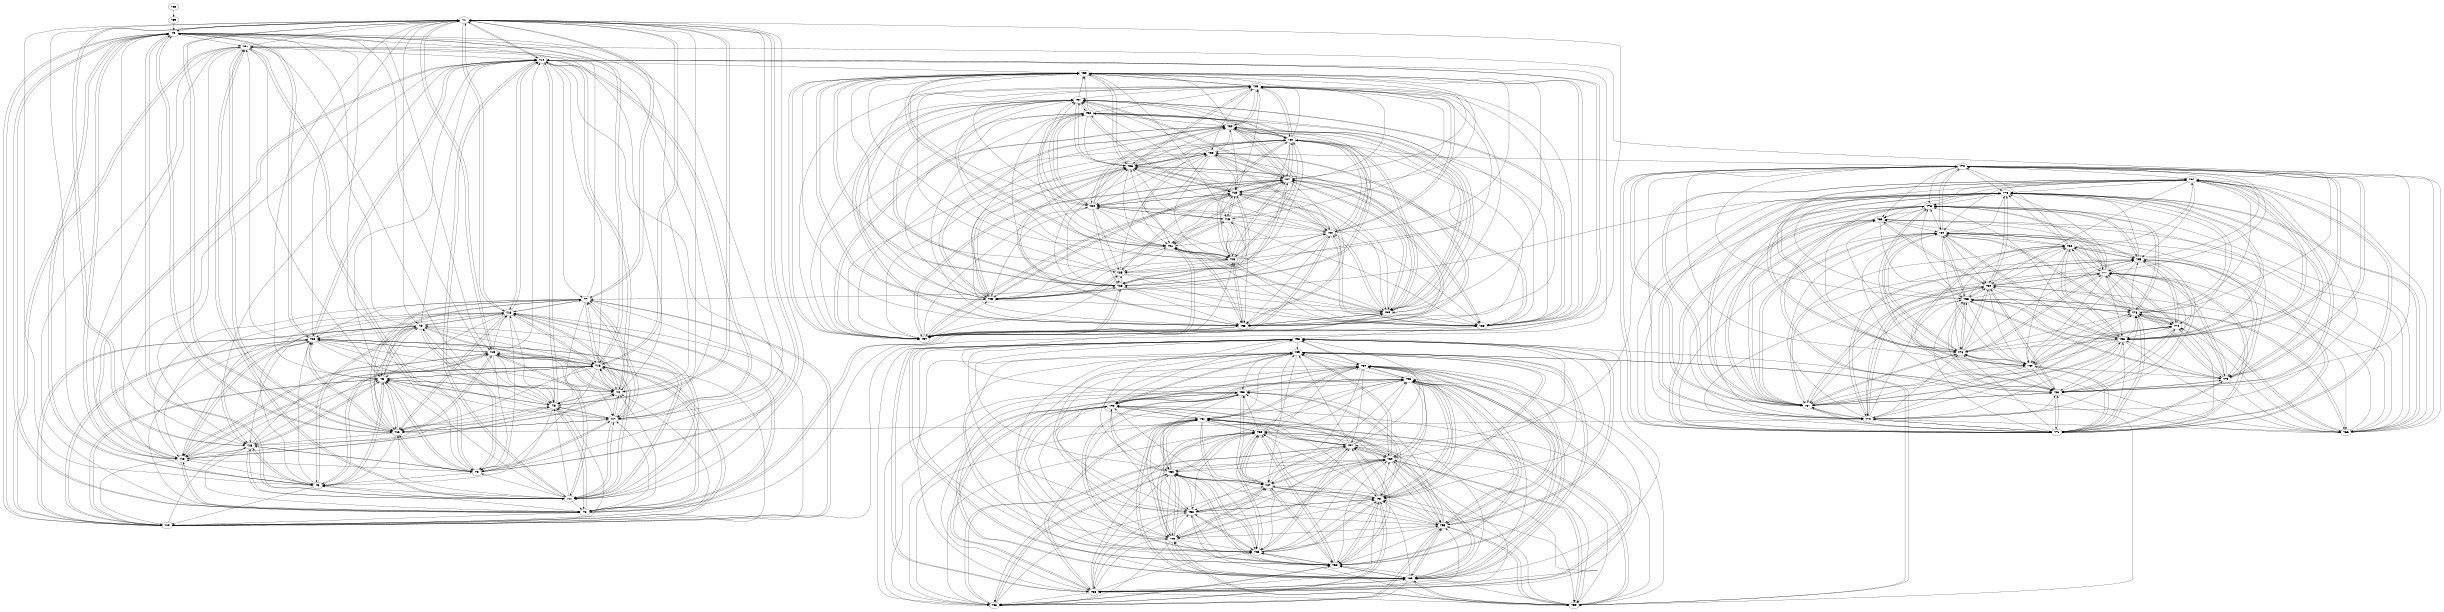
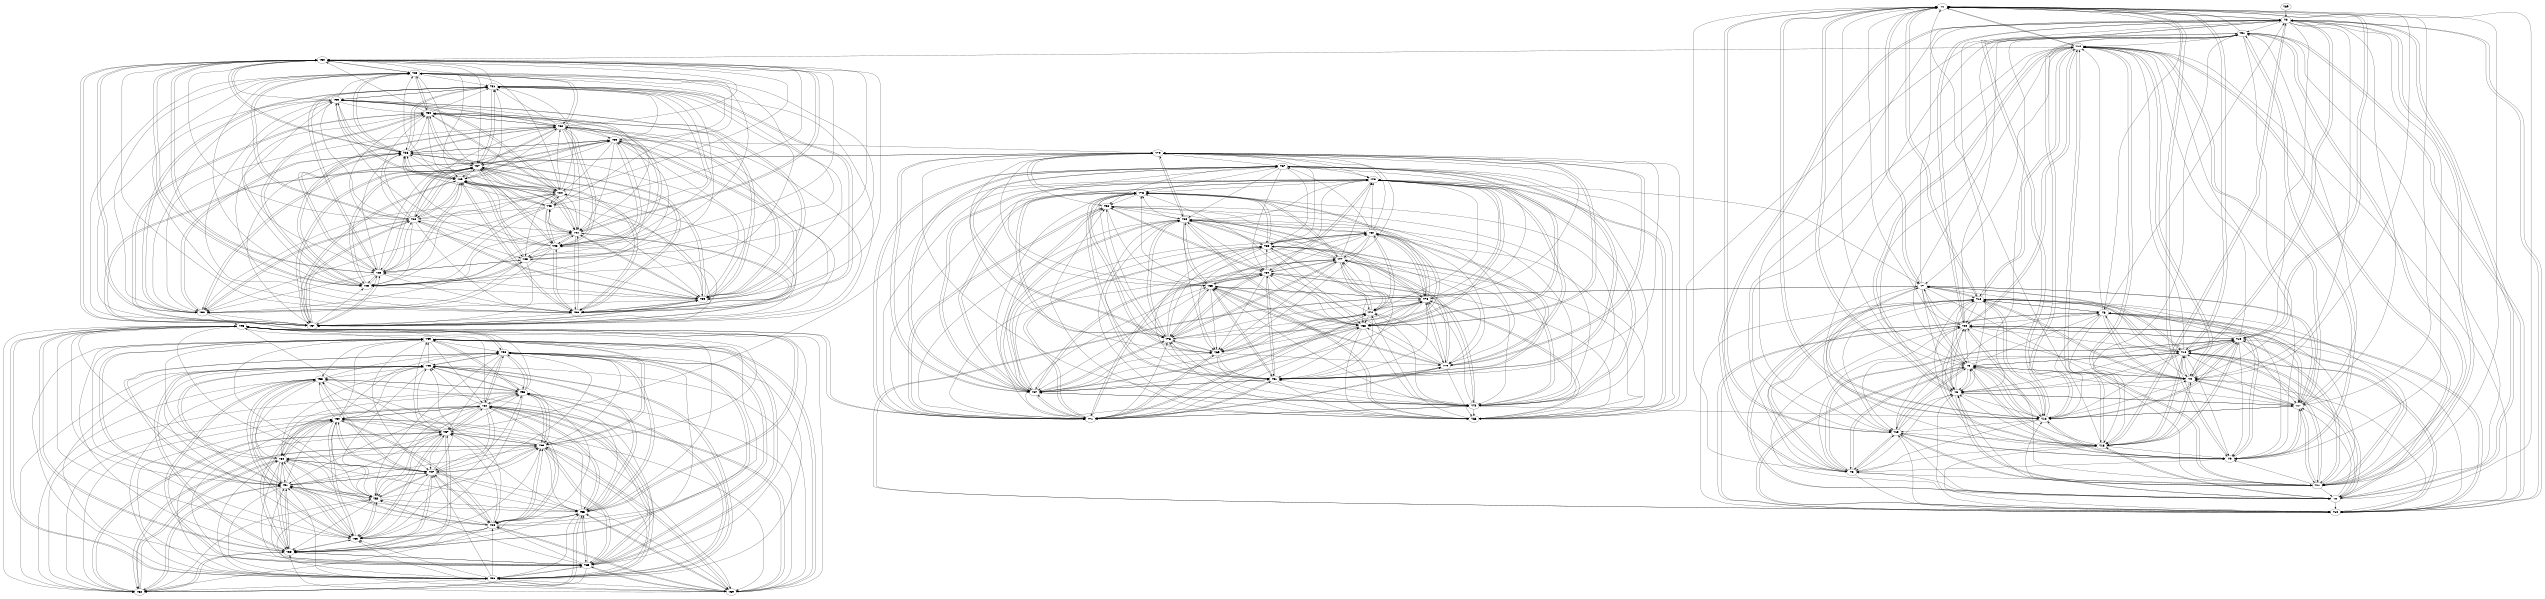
(174, 7) -> none
(965, 357) -> (423, 384)
(1347, 509) -> (253, 463)
